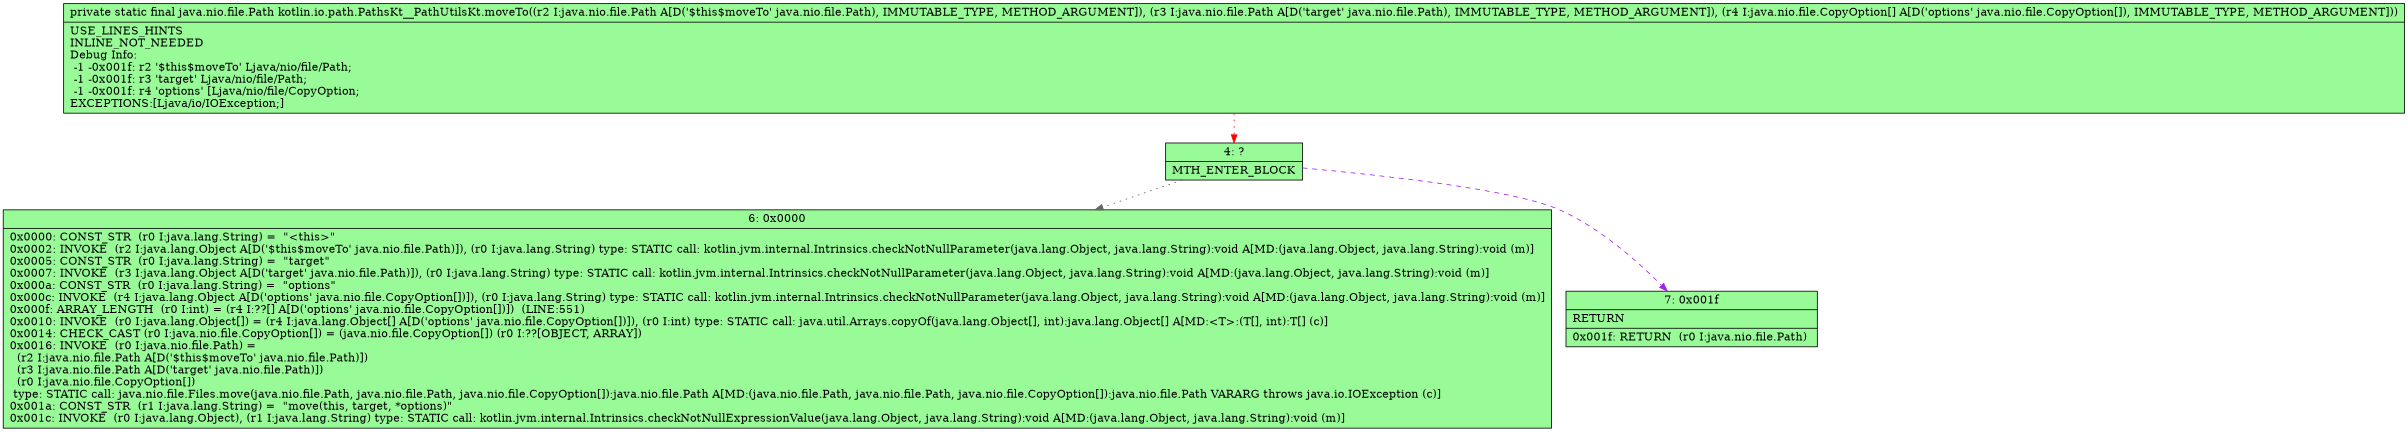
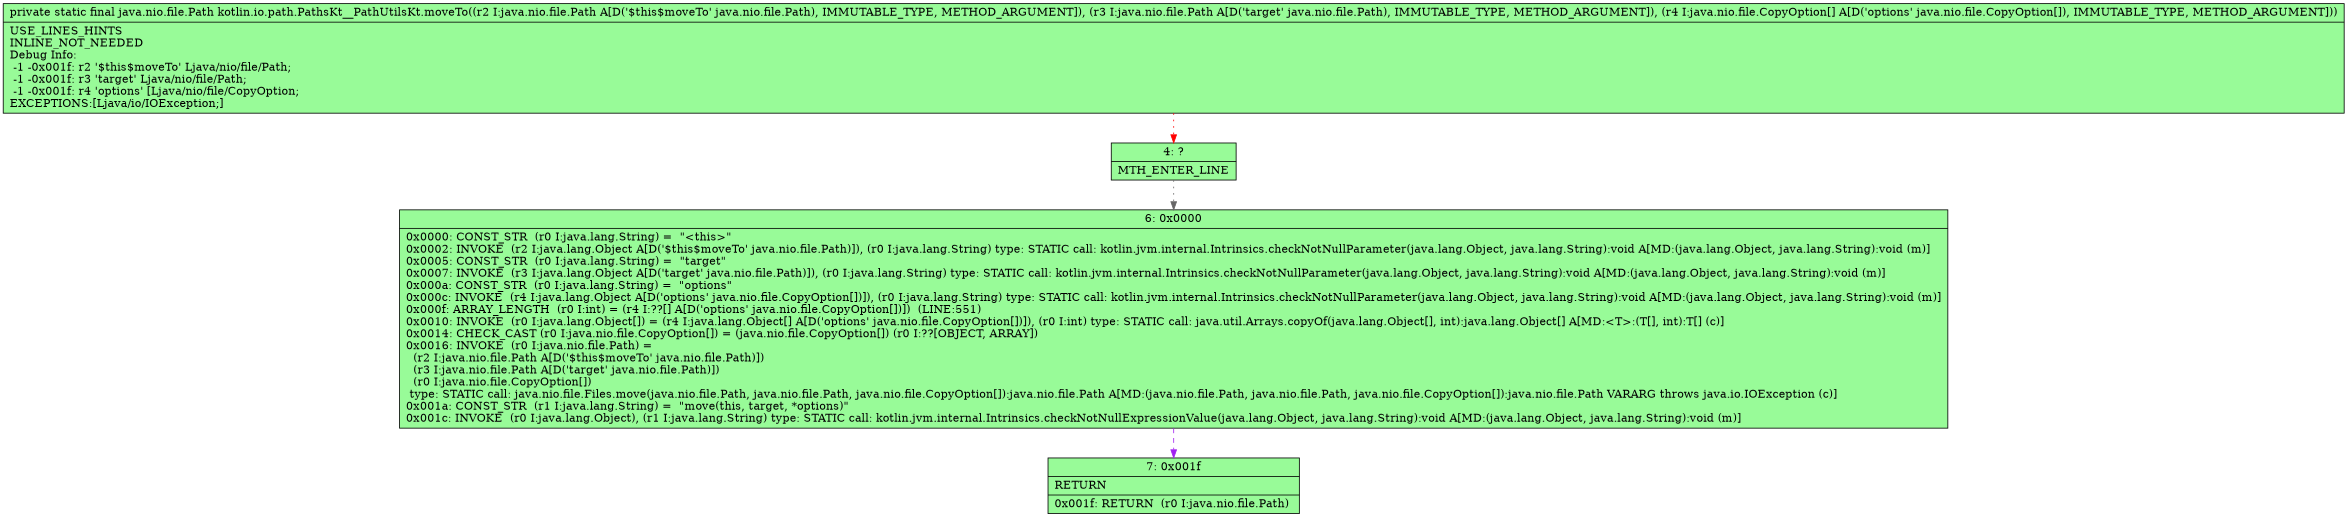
(1234, 170) -> (1174, 170)
(1495, 193) -> (1174, 439)
